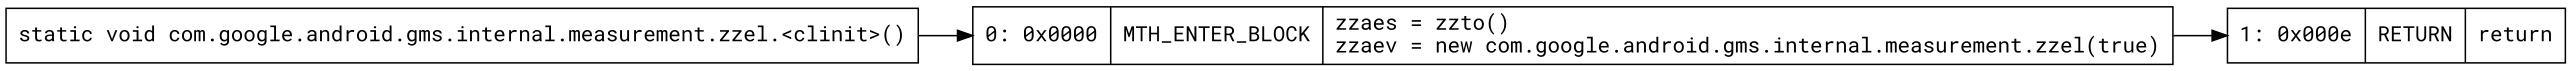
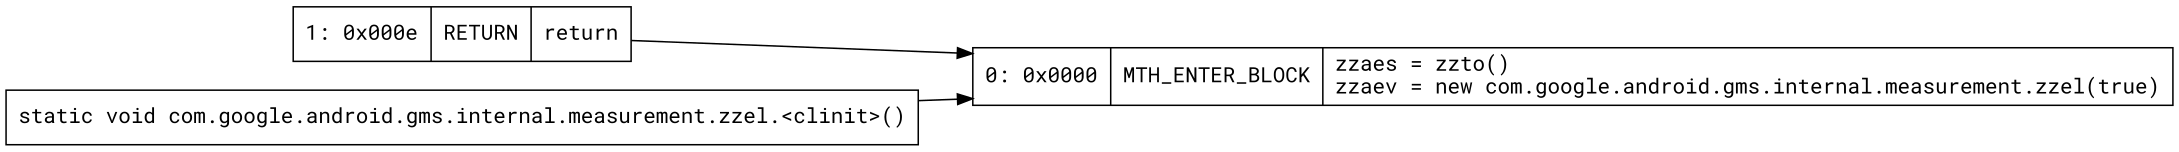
(2193, 36) -> (794, 47)
